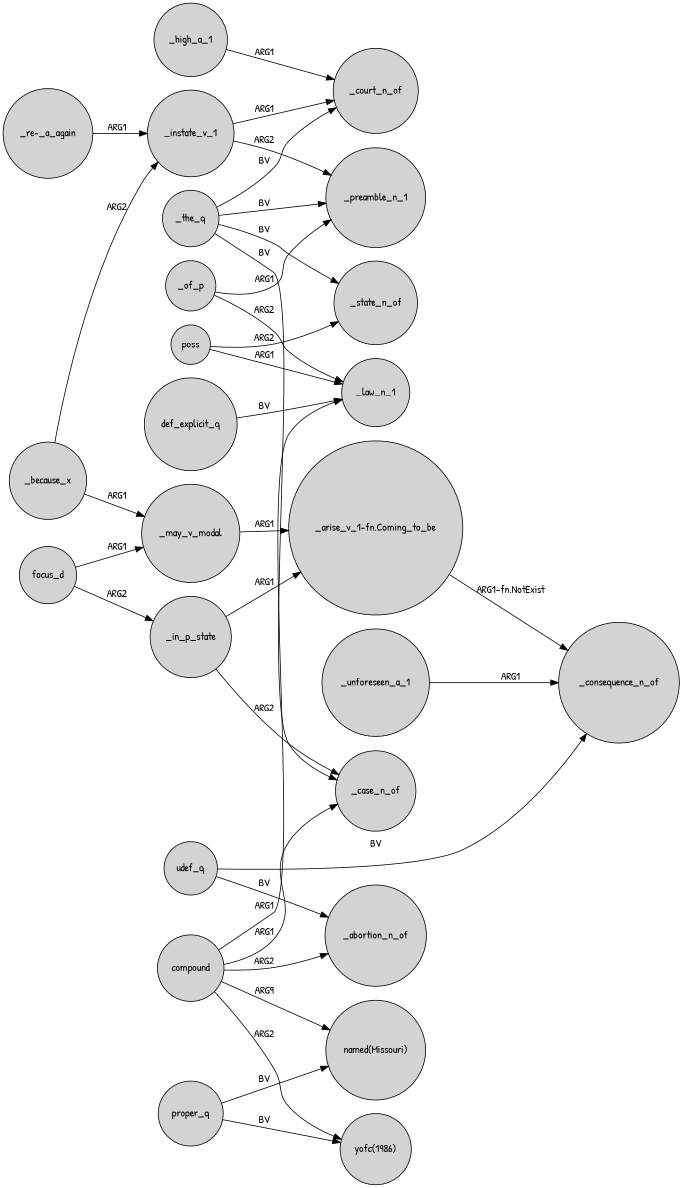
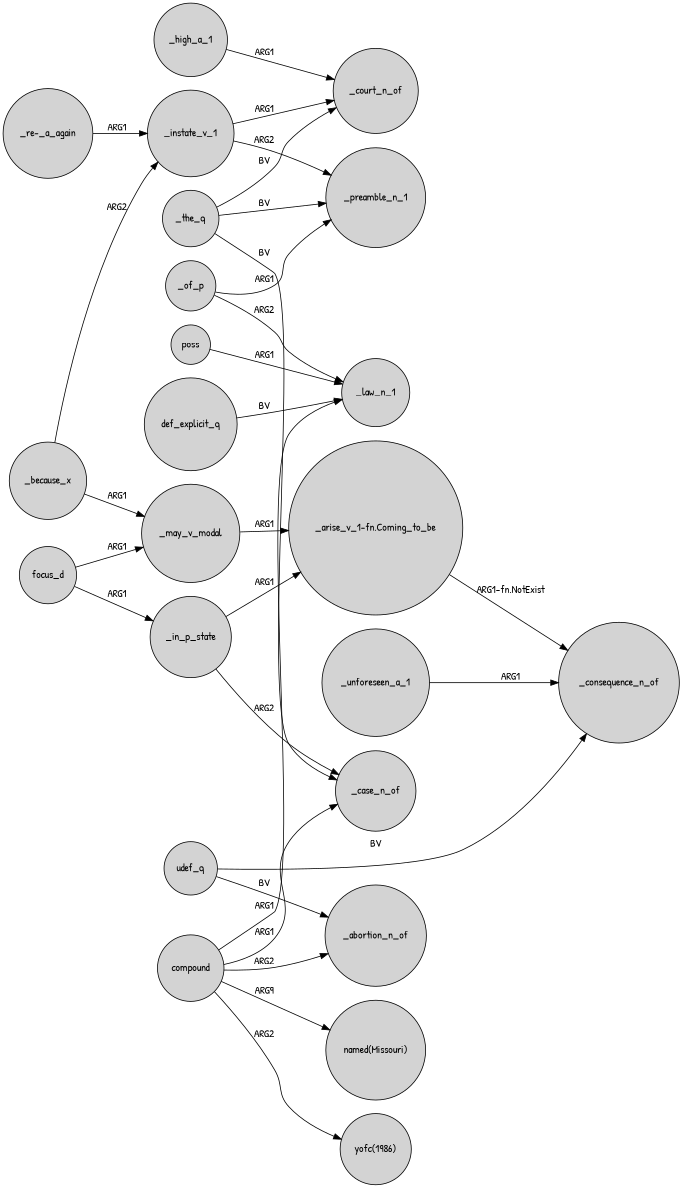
(376, 303) -> none
(117, 594) -> (117, 594)
(191, 1114) -> none
